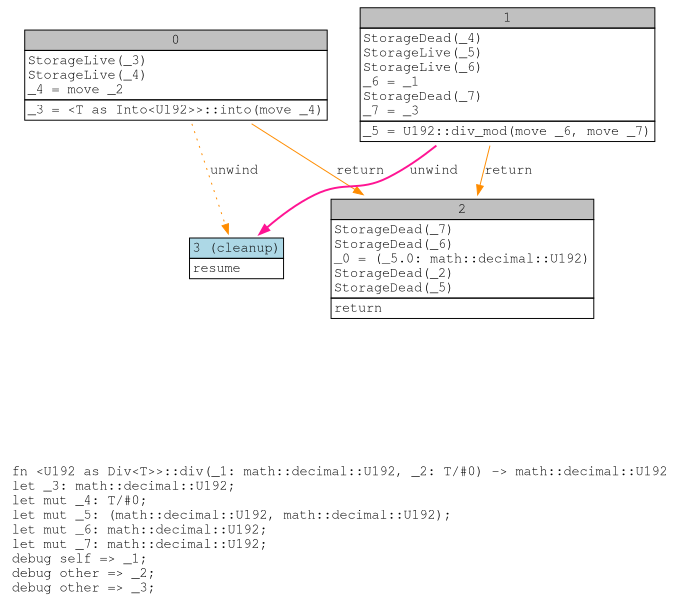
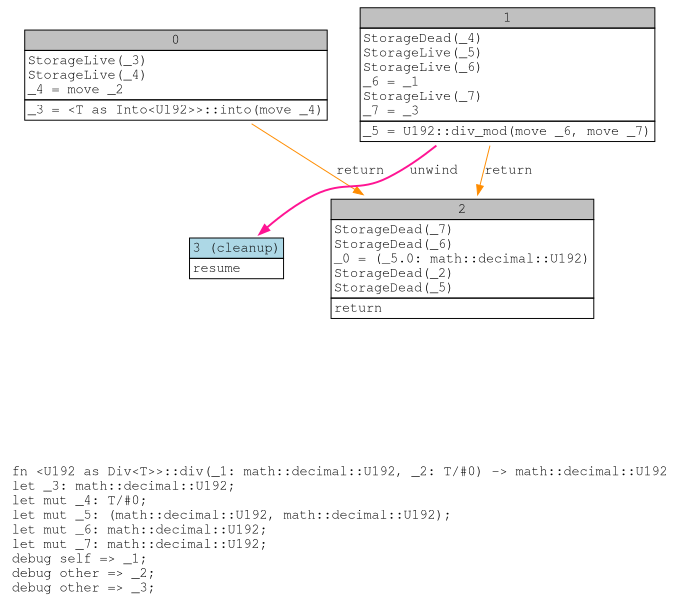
(423, 96) -> (423, 96)
(209, 174) -> none
